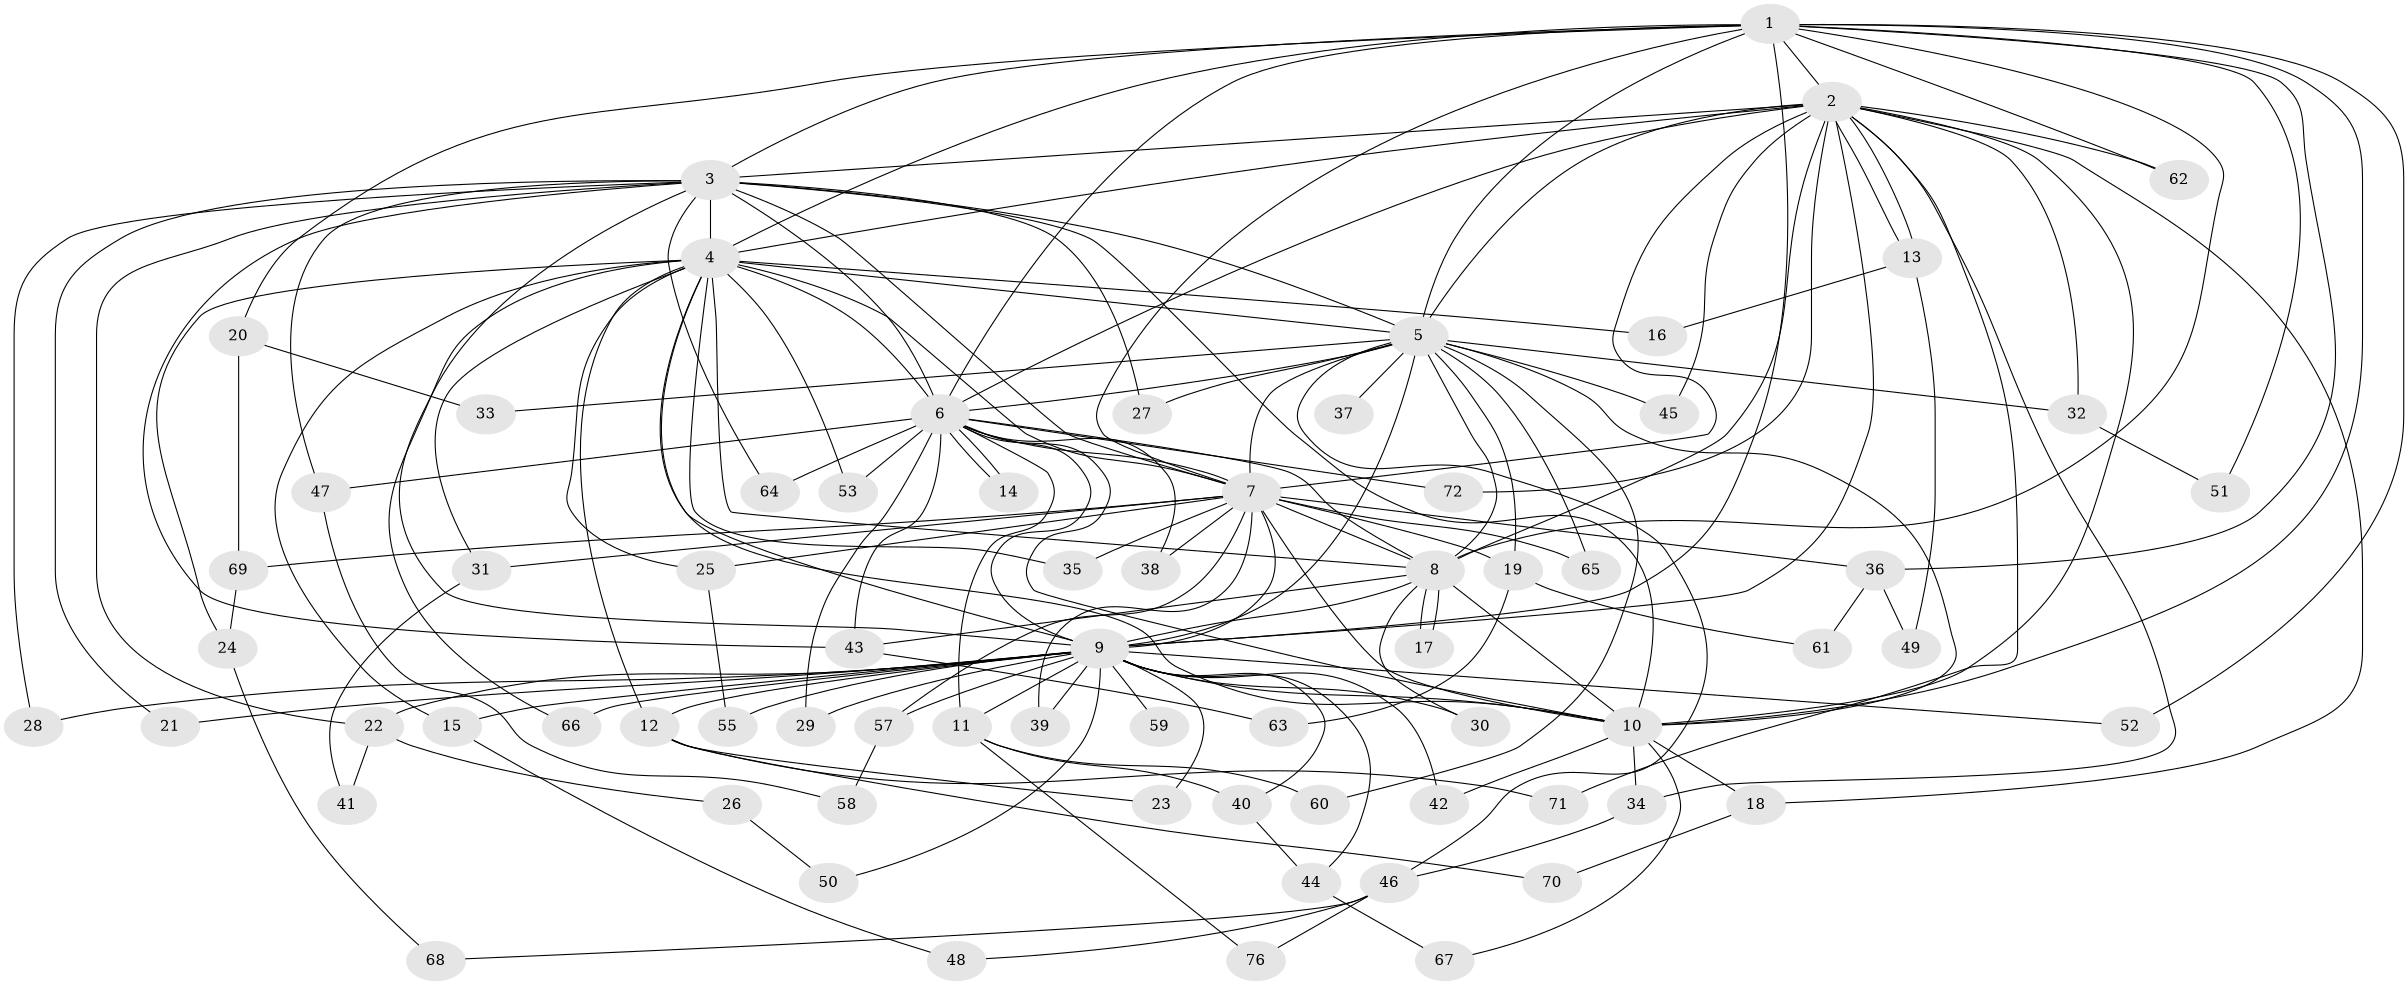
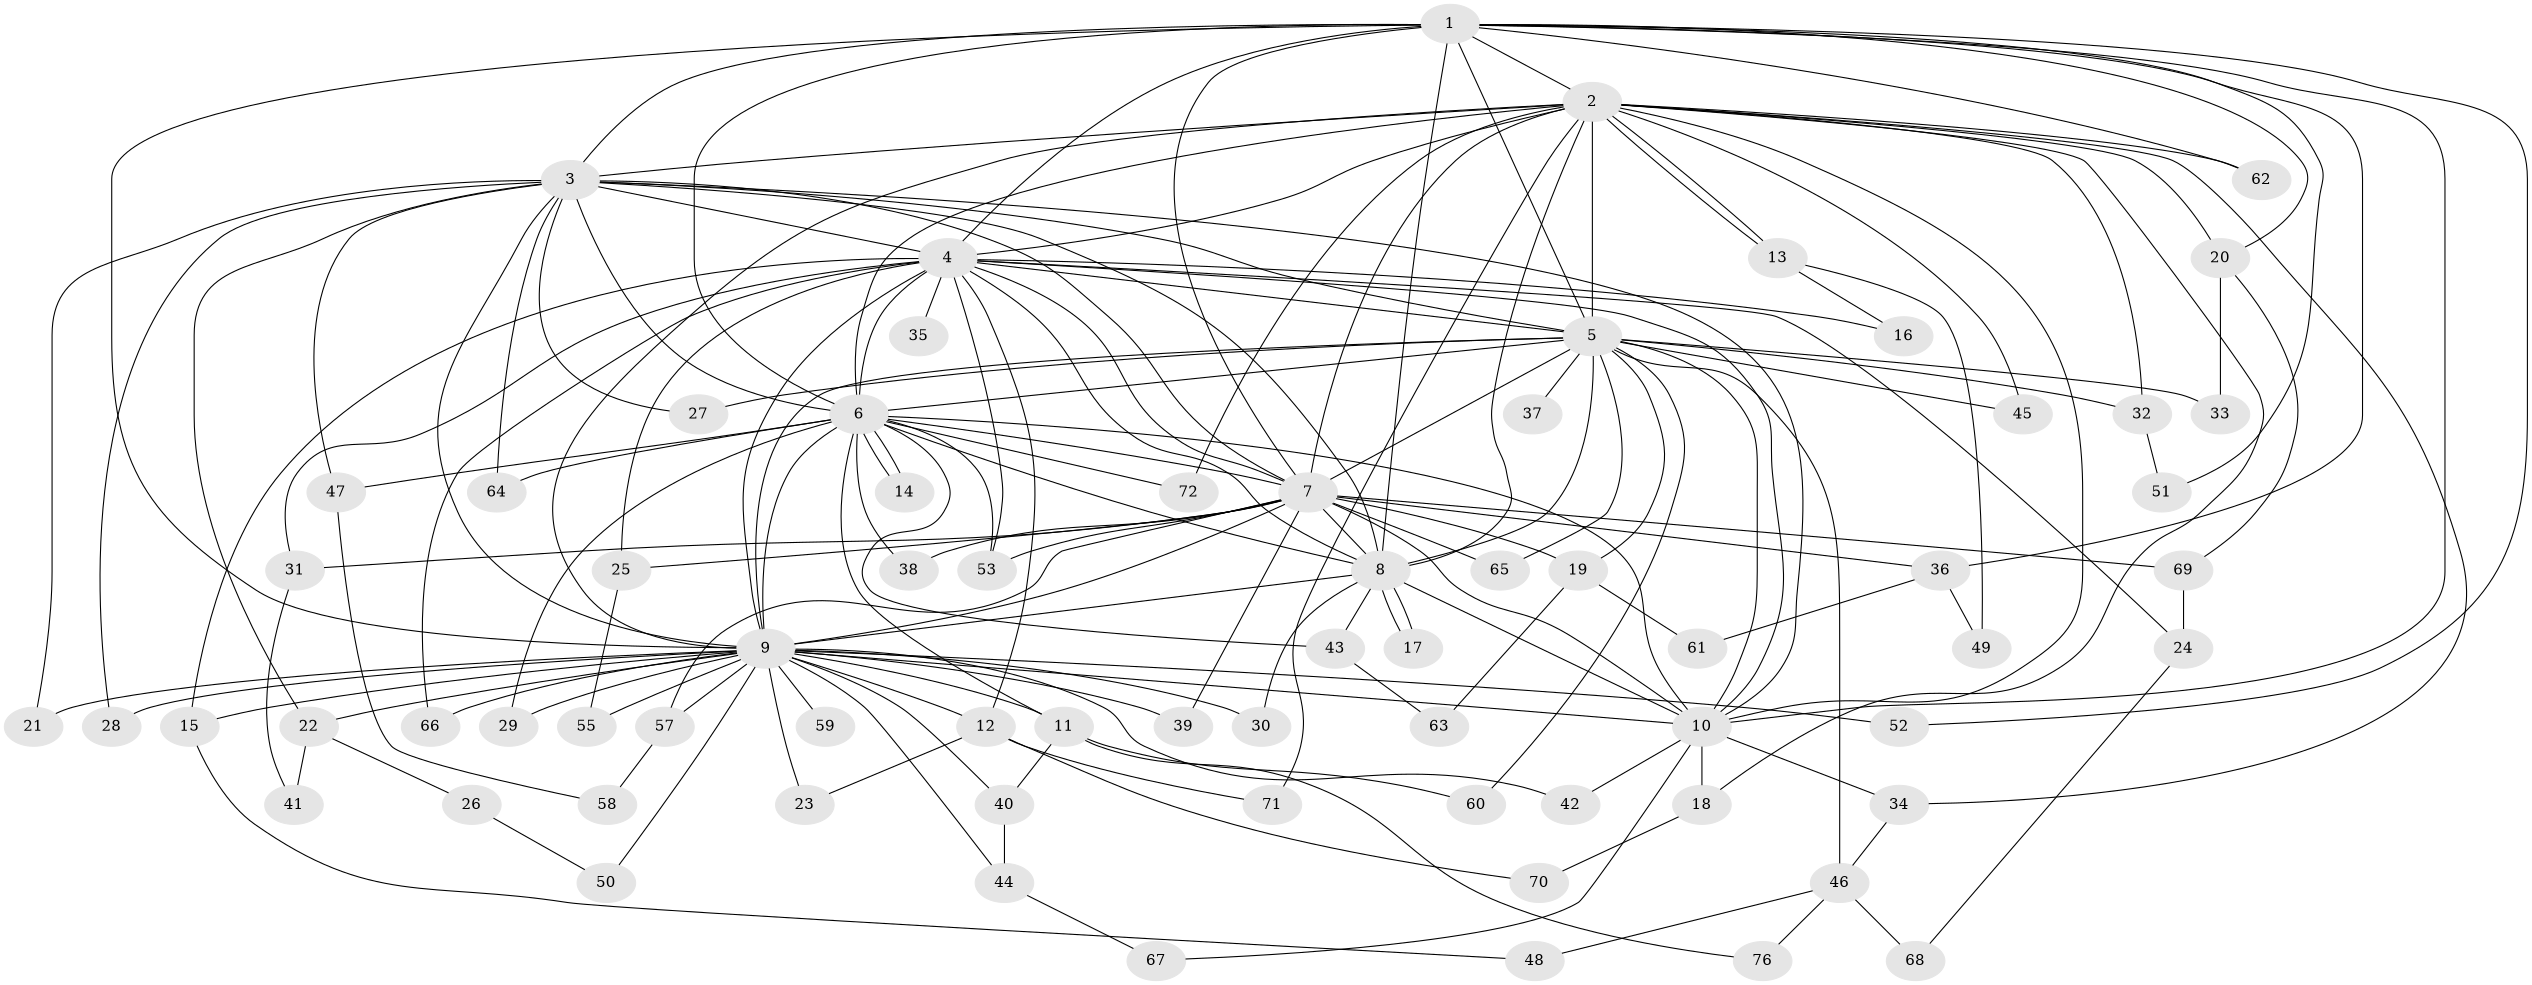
none -> (1934, 130)
(154, 509) -> (1034, 237)
(1161, 530) -> (1091, 536)
